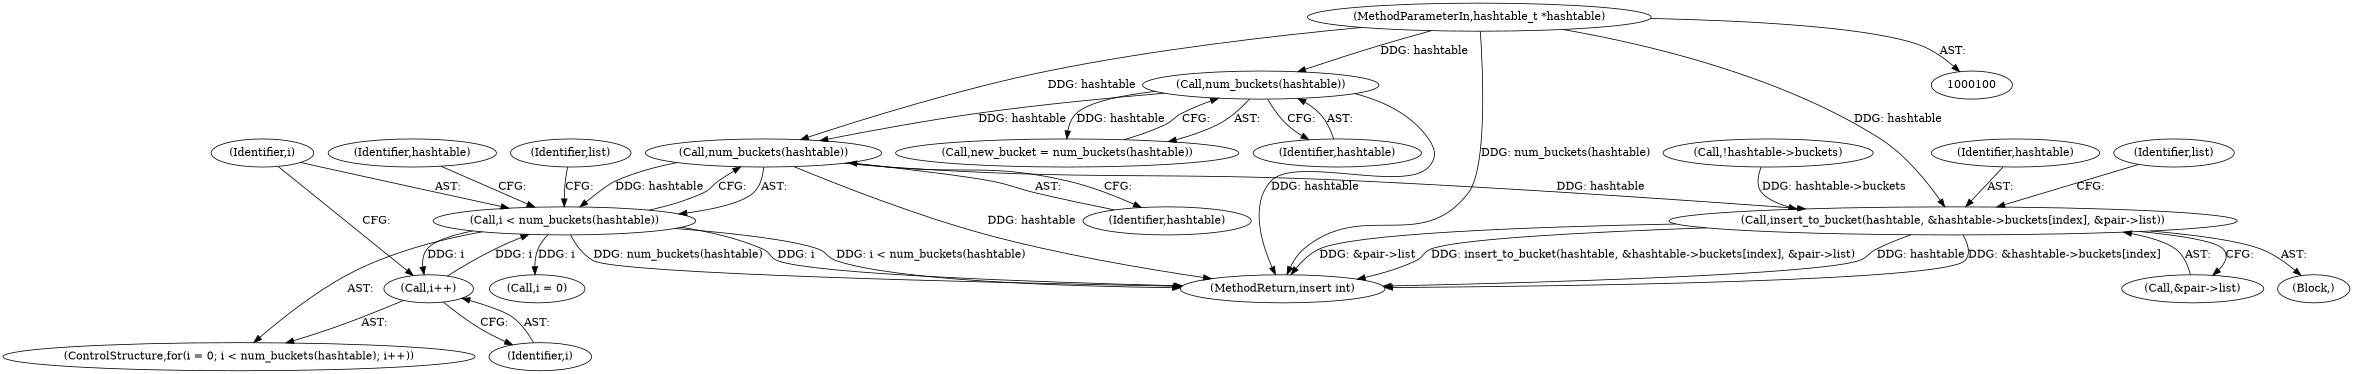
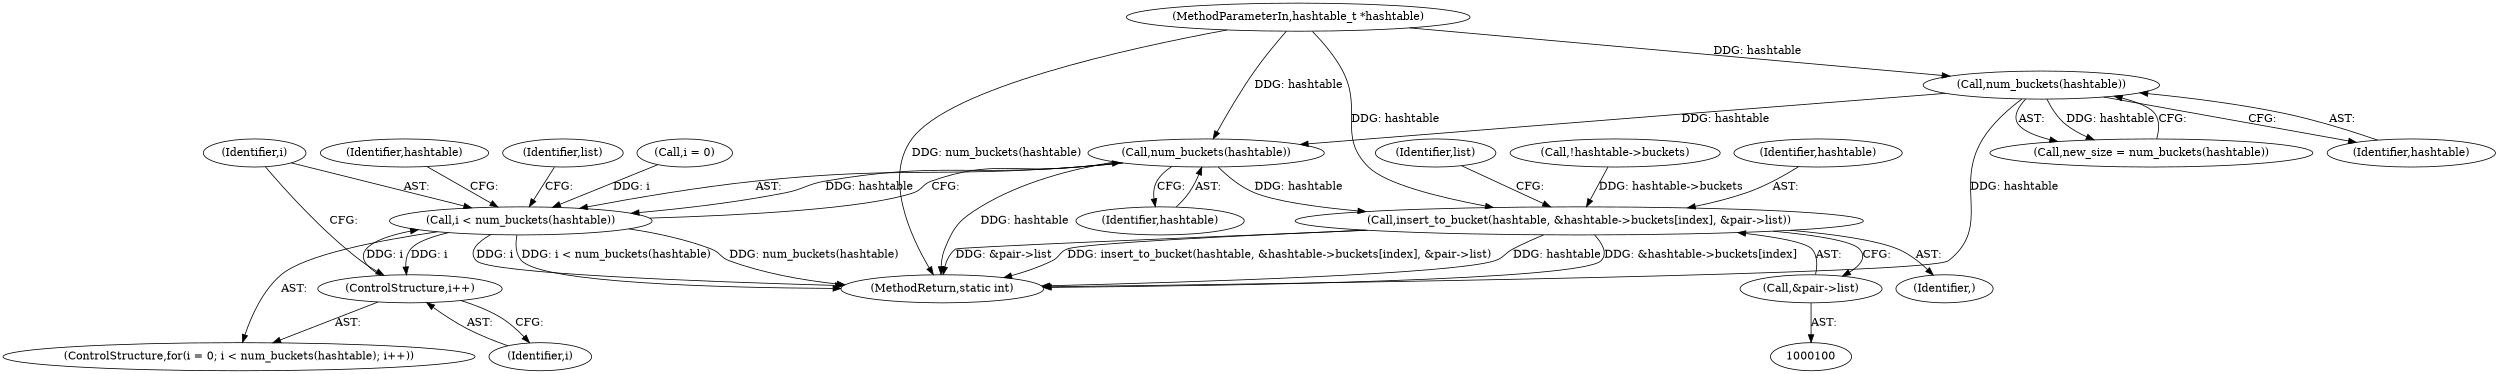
(1806, 26) -> (1811, 319)
(1067, 153) -> (2151, 153)
(538, 249) -> (609, 184)
(429, 289) -> (410, 289)
(1283, 289) -> (942, 289)
(2314, 289) -> (1945, 289)
